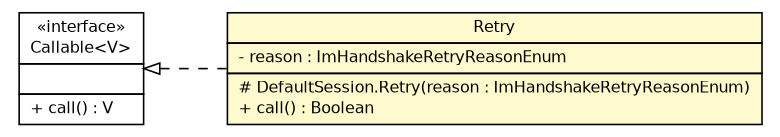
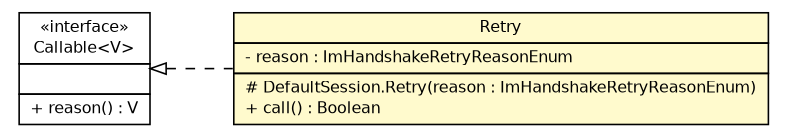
(72, 109) -> (85, 109)
